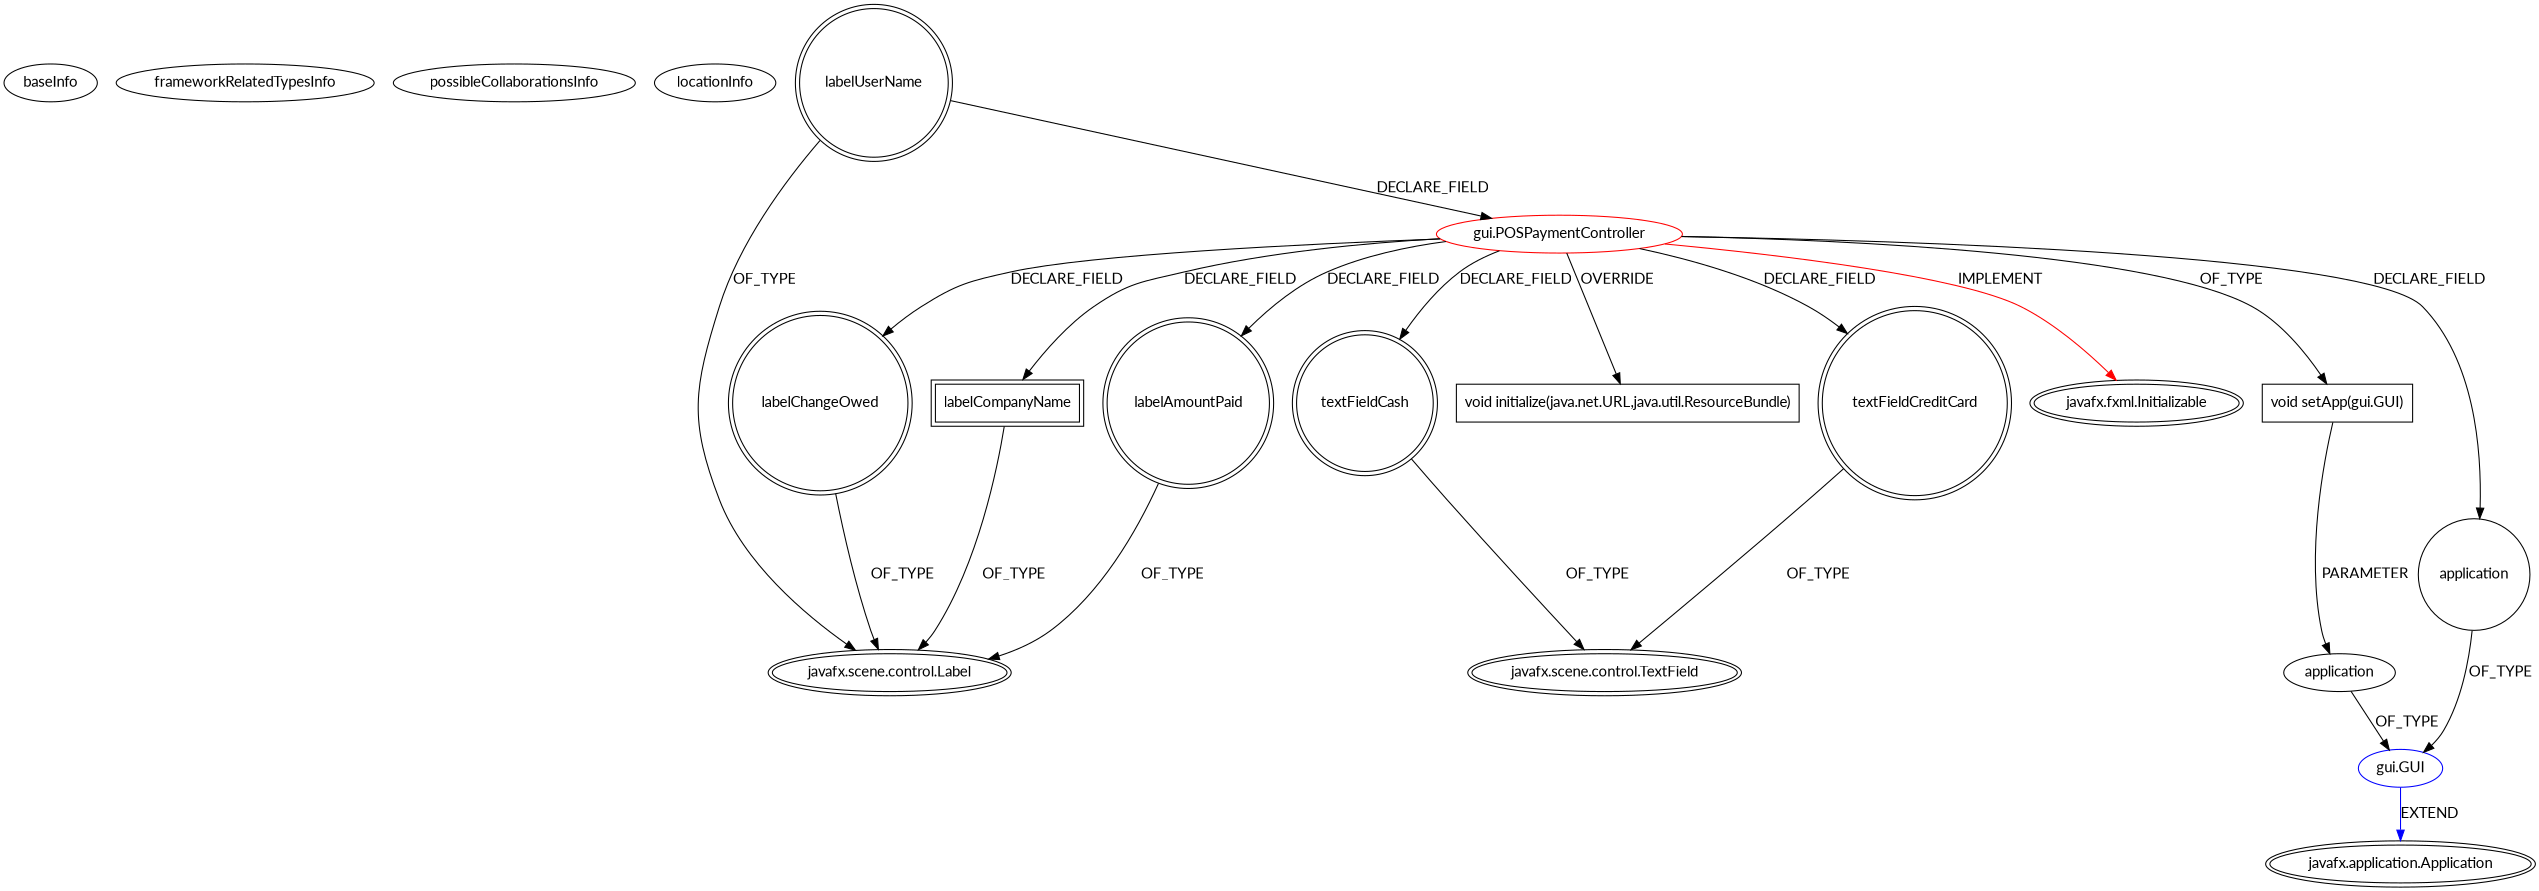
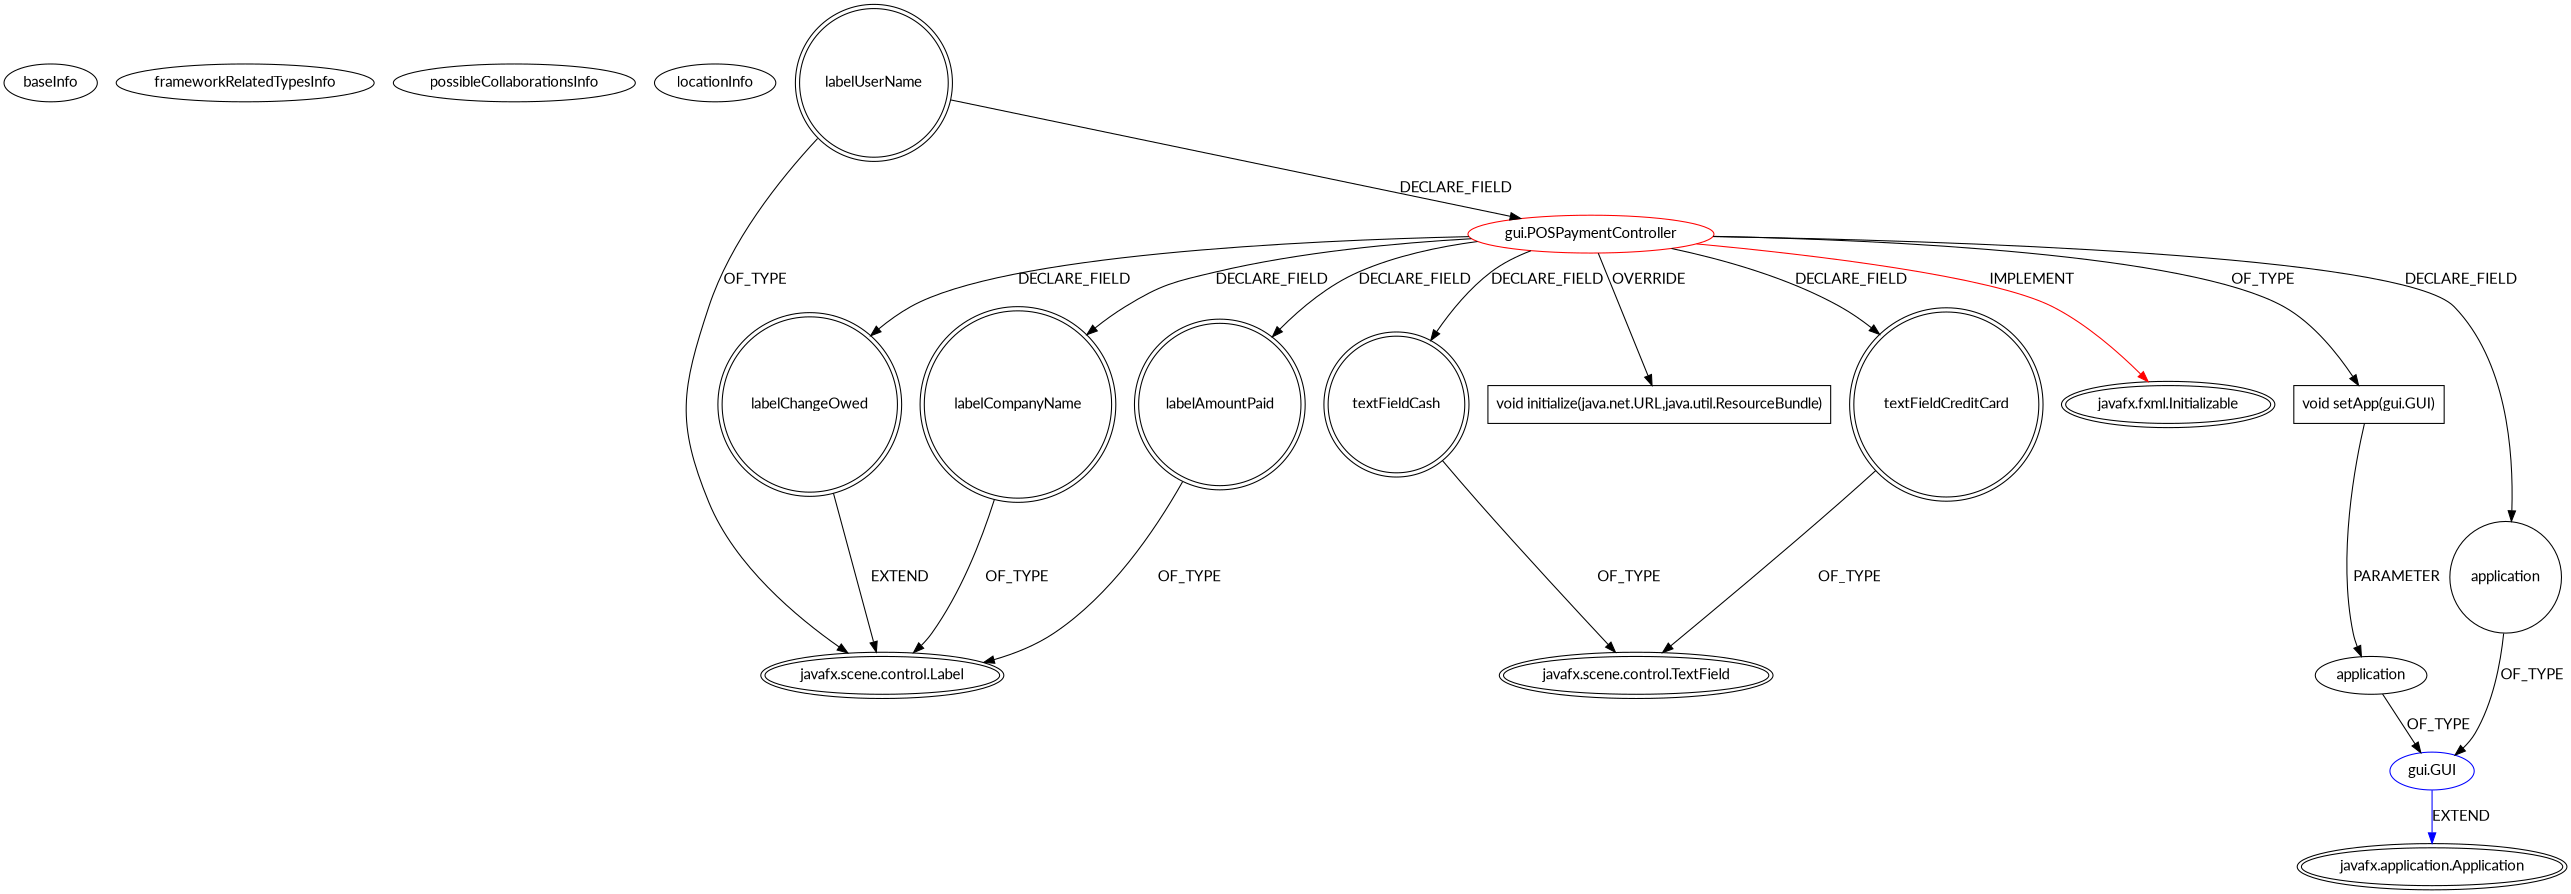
(1007, 403) -> (1018, 405)
(903, 575) -> (900, 577)
